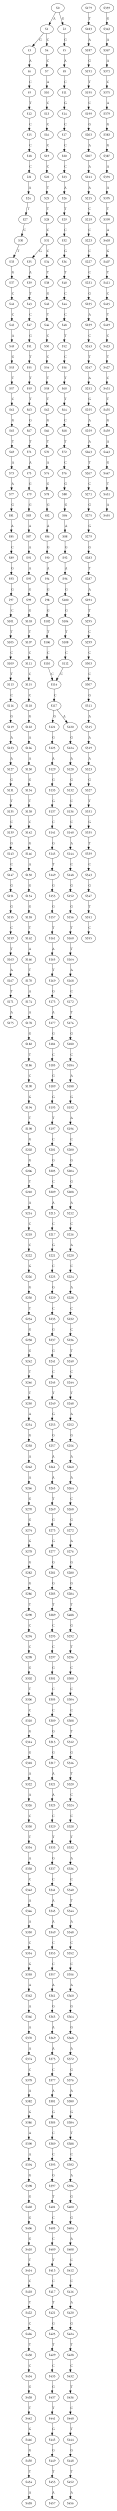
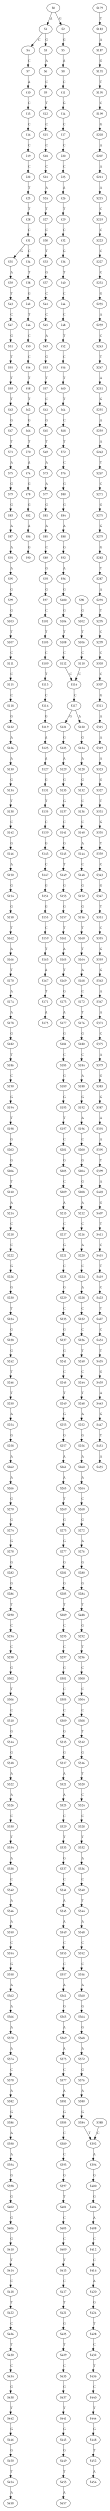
(47, 579) -> none
none -> (100, 948)
(70, 2132) -> (87, 2132)
